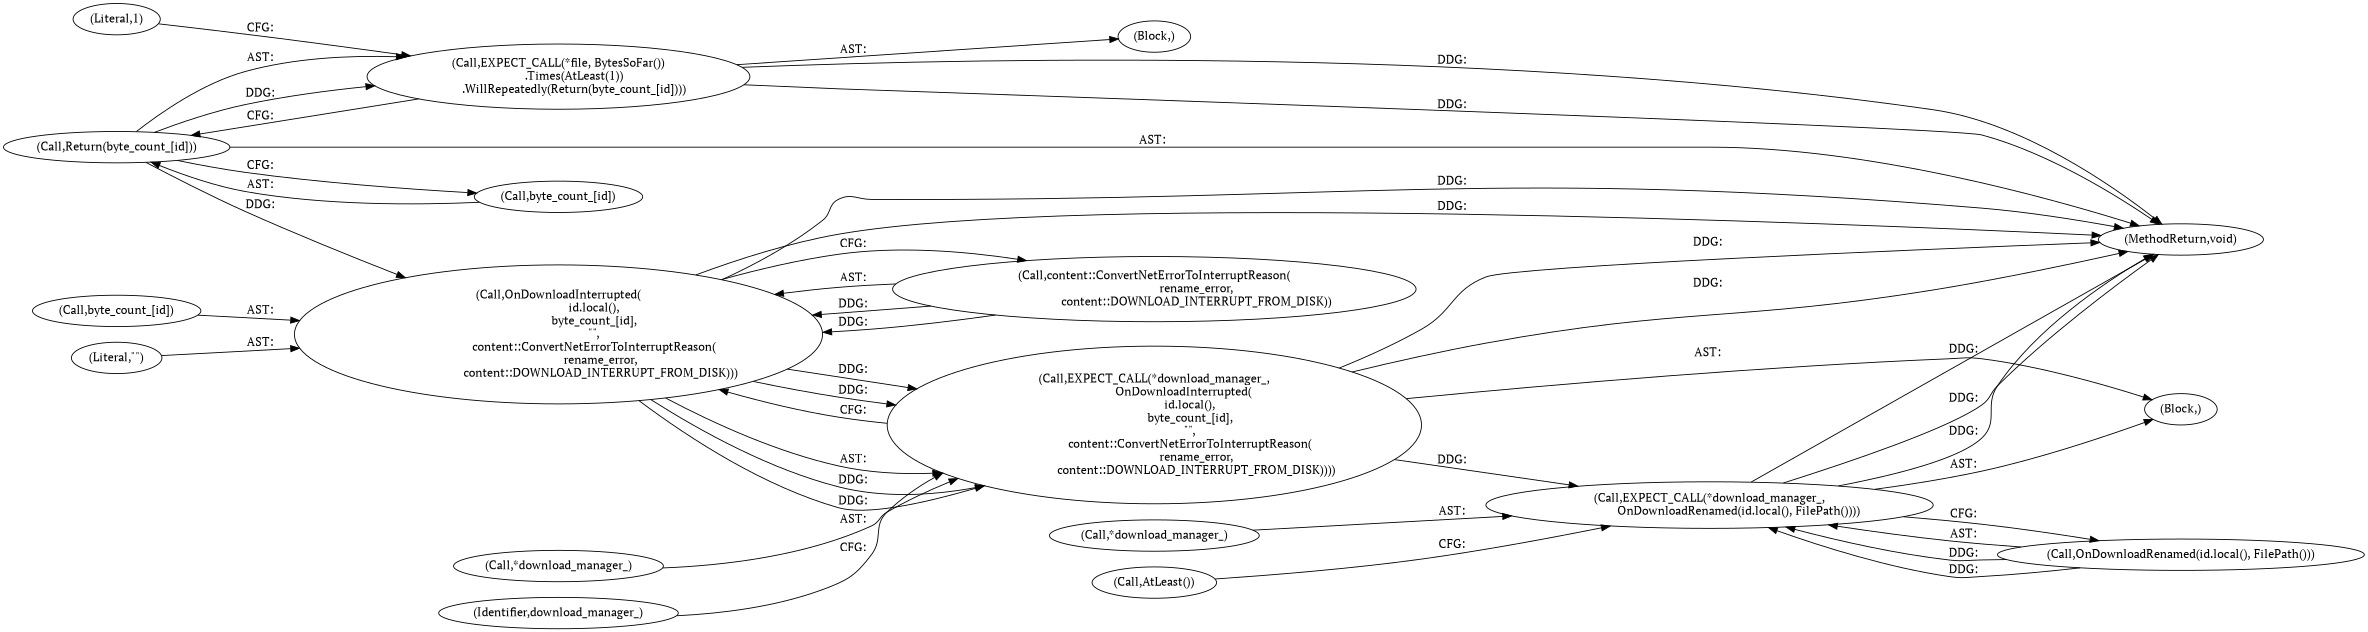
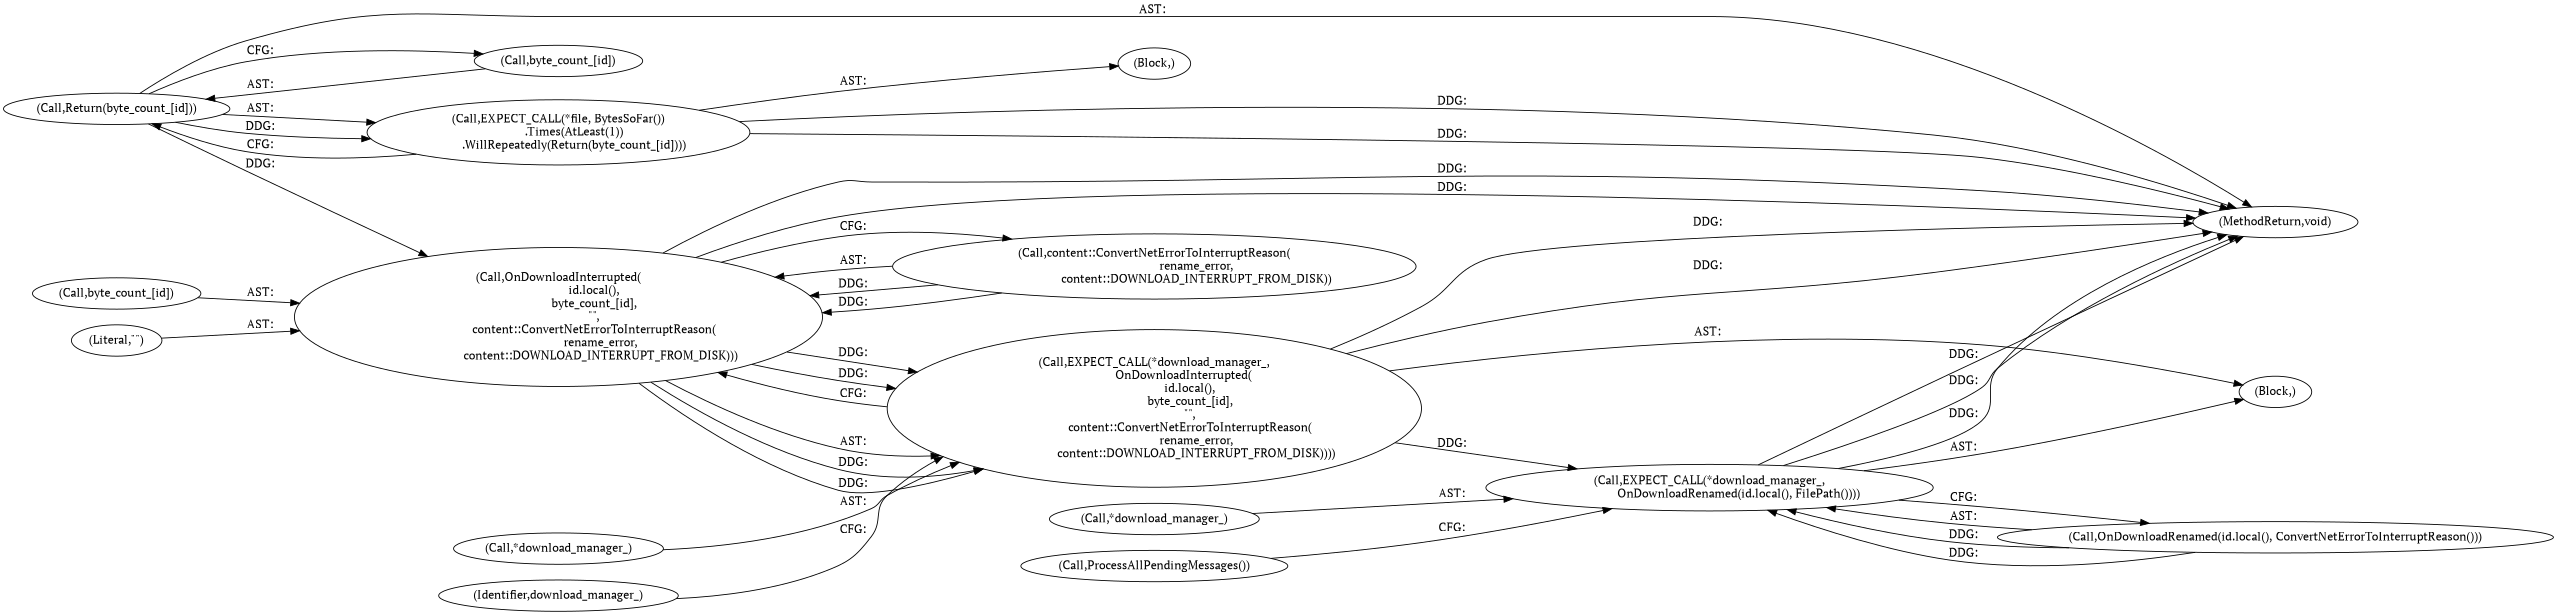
(117, 19) -> none
(2181, 555) -> (2275, 537)
(1154, 583) -> (1154, 566)
